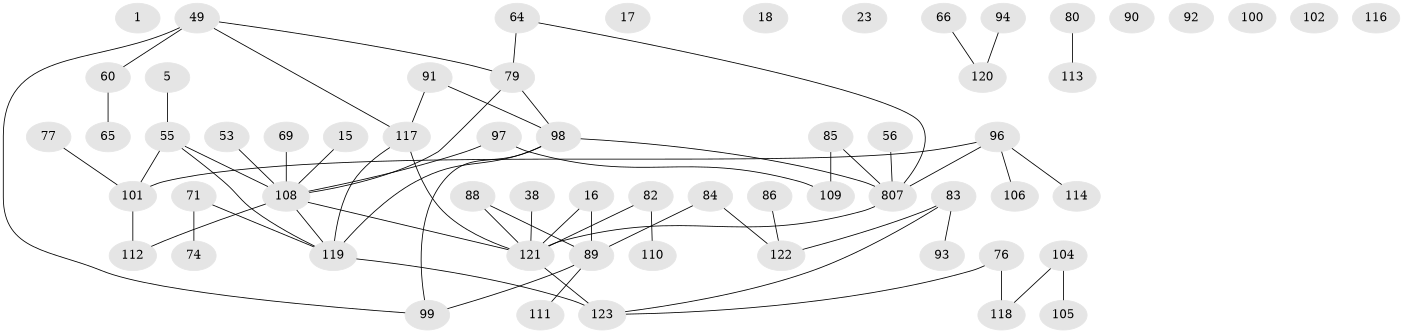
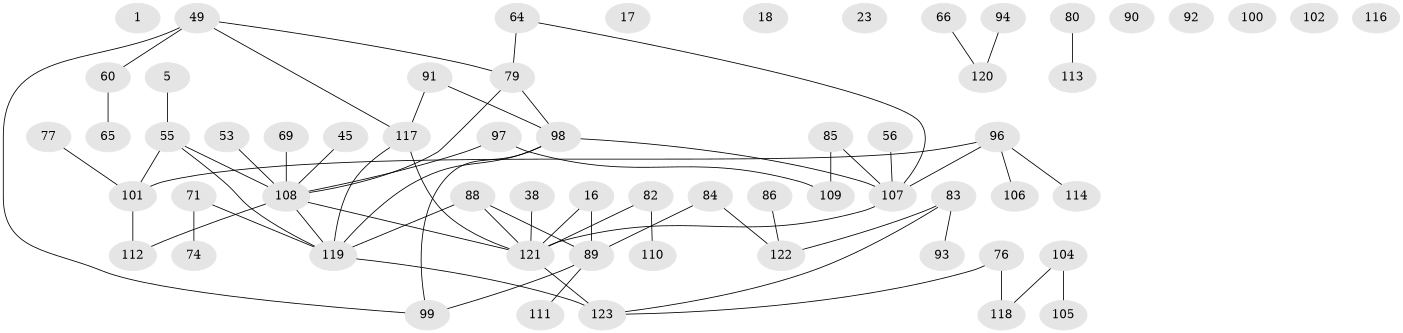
(346, 137) -> (346, 137)
(893, 196) -> (893, 196)
none -> (396, 229)
